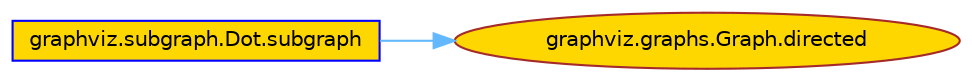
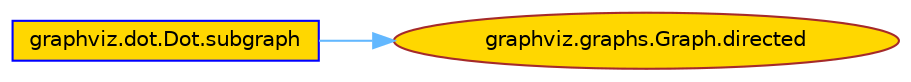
(196, 41) -> (166, 41)
